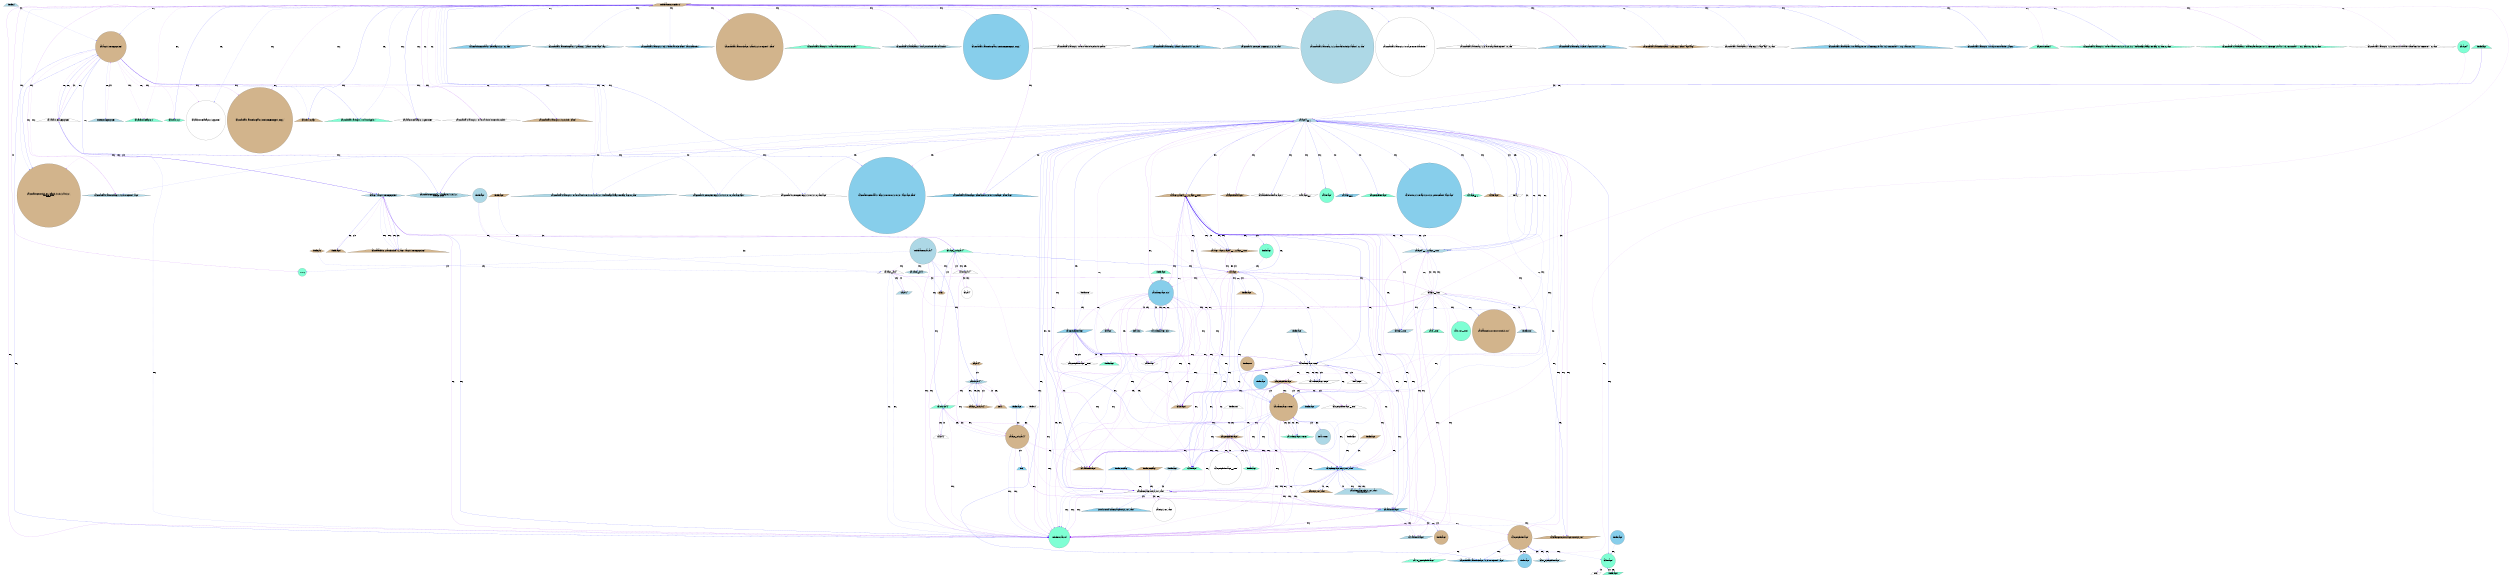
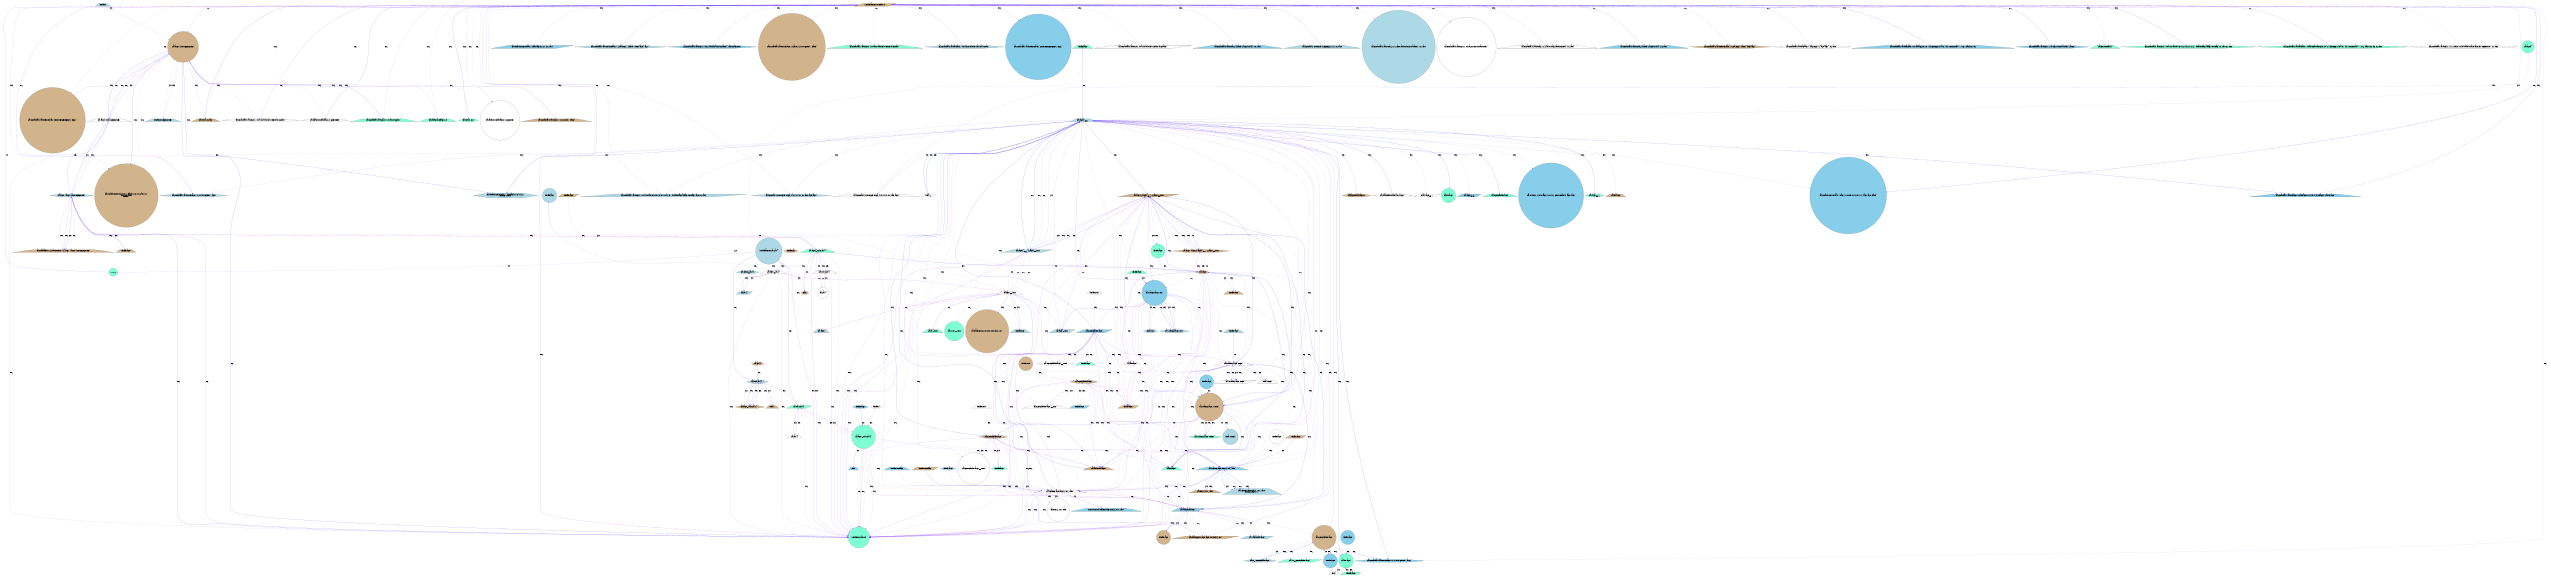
(58, 120) -> (109, 120)
(1525, 305) -> (1055, 223)
(1017, 437) -> (863, 437)
